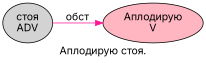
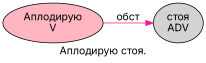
(74, 23) -> (124, 23)
